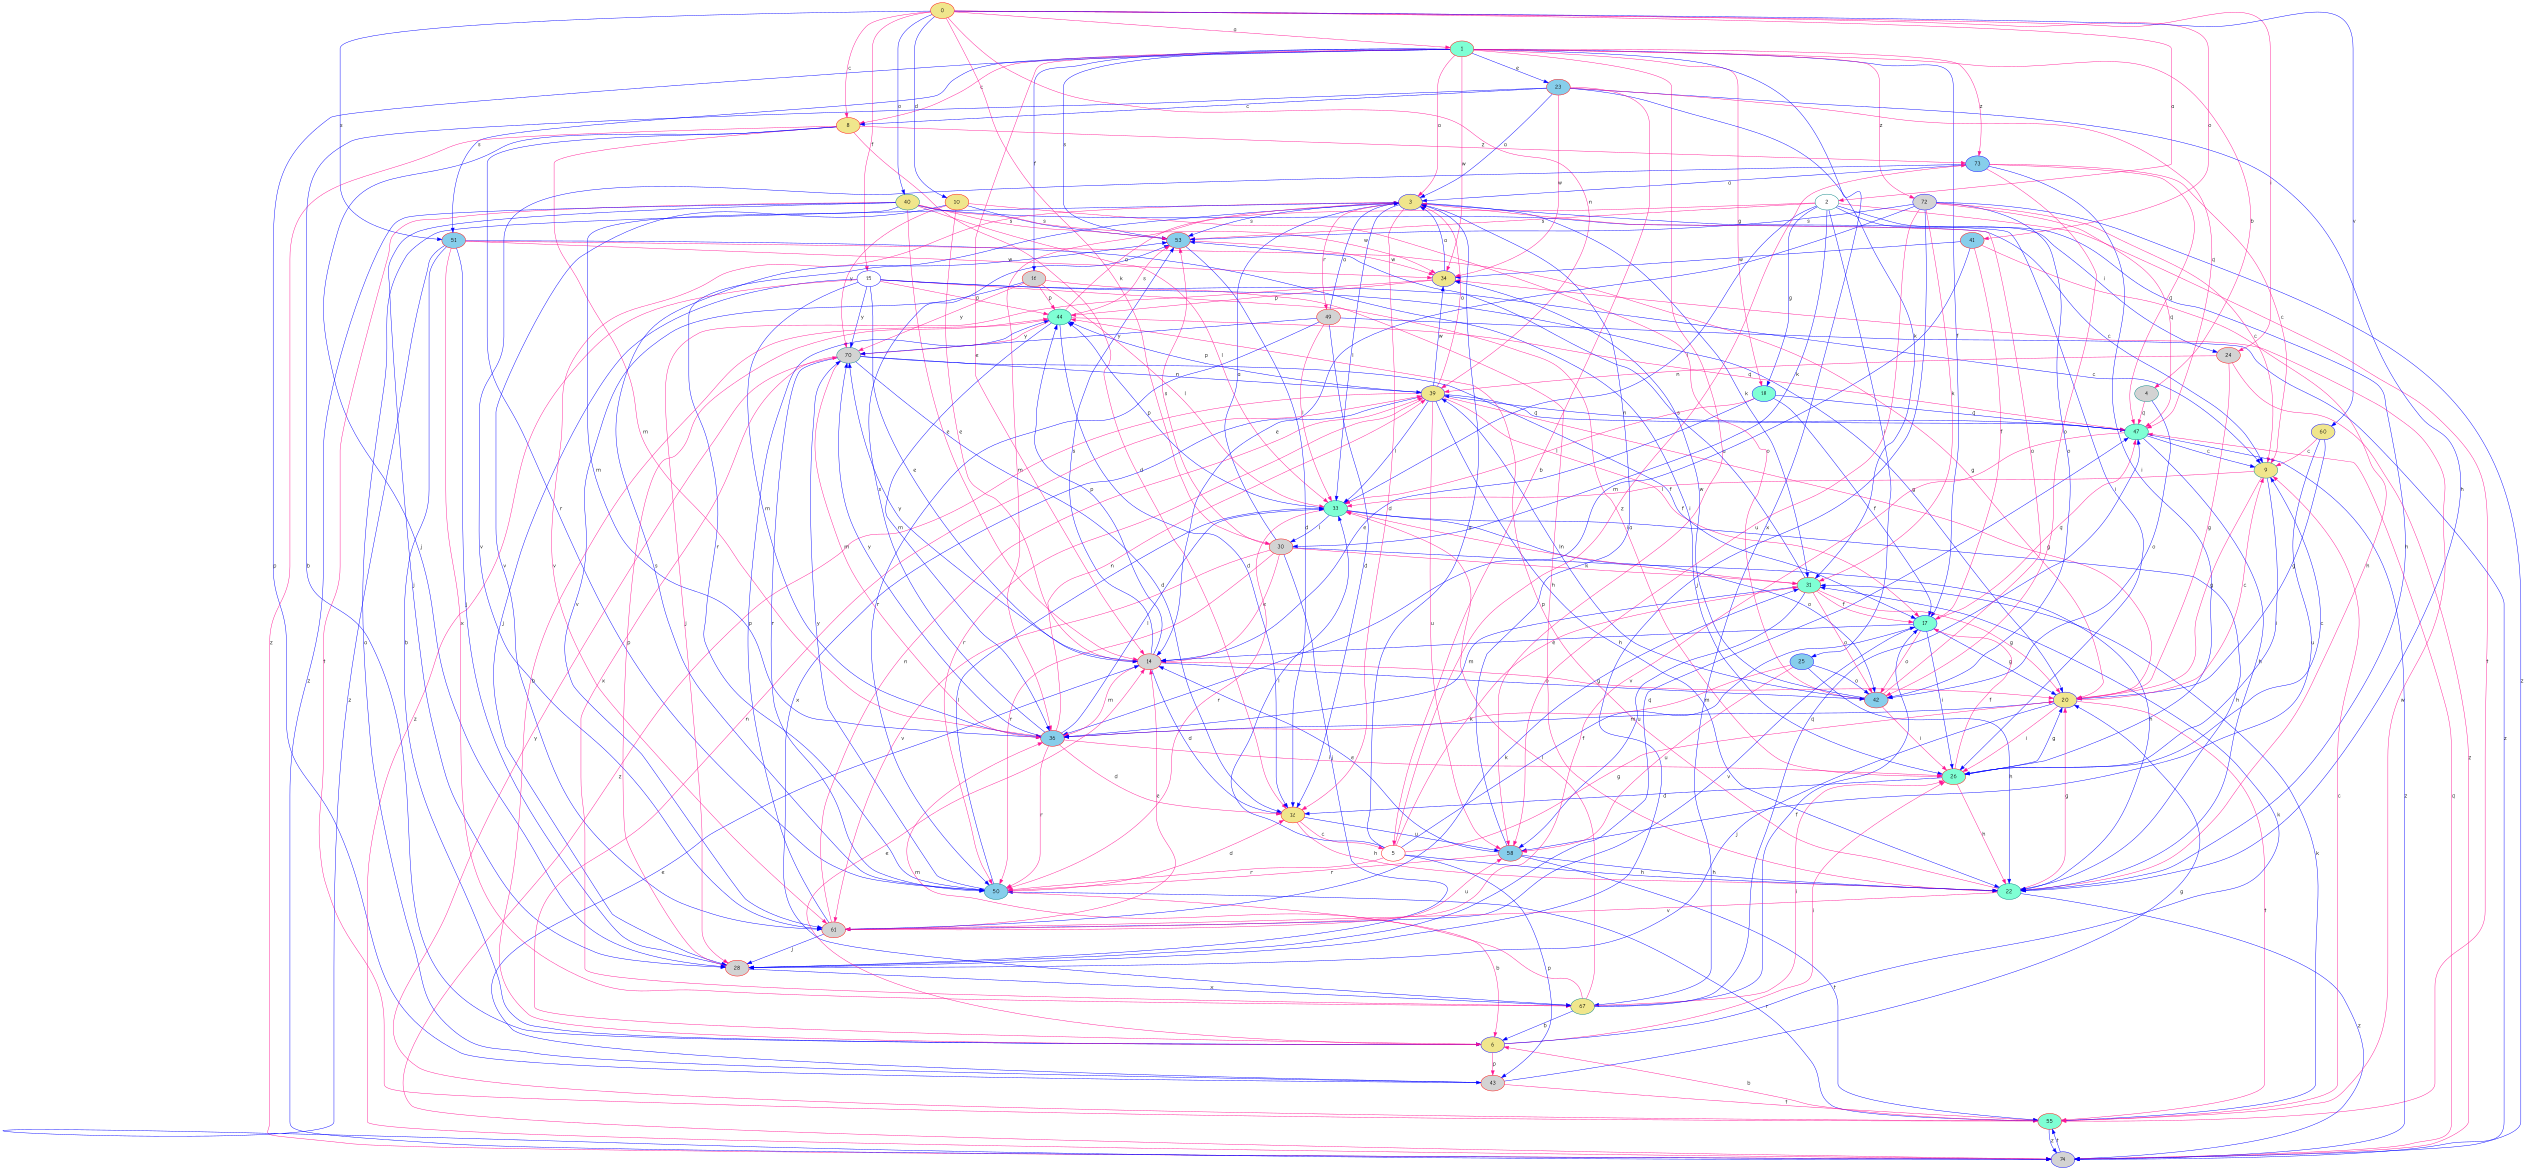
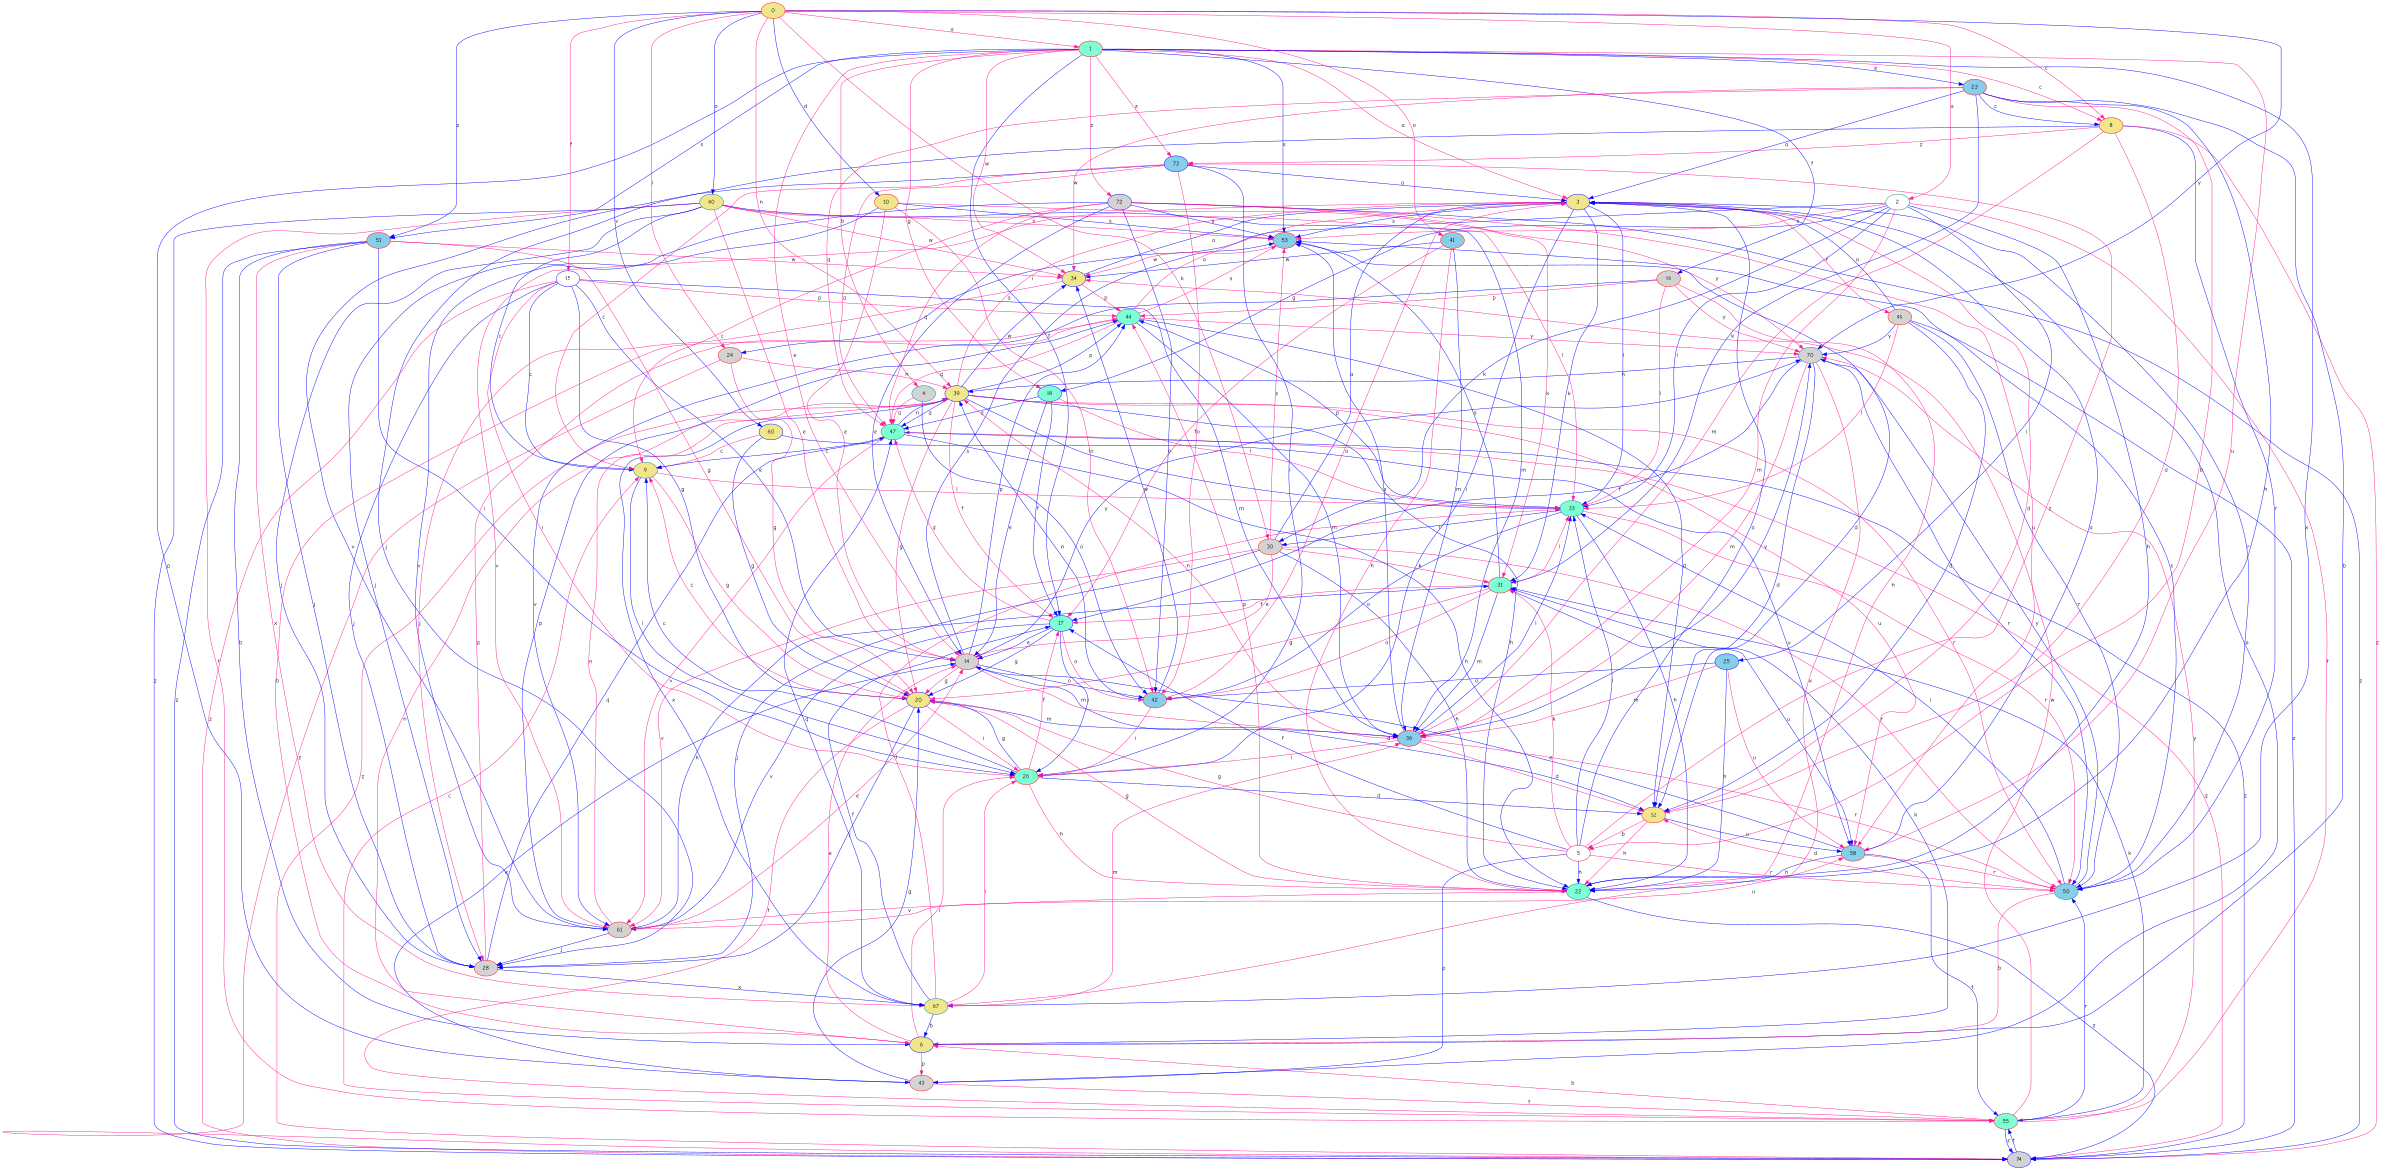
(342, 125) -> (458, 125)
(859, 315) -> (1934, 22)
(1323, 834) -> (1623, 834)
